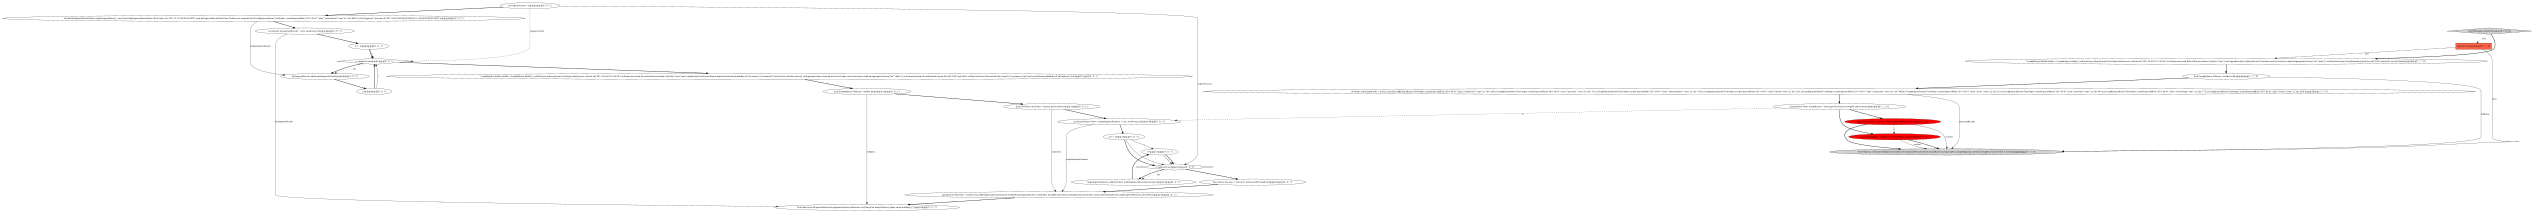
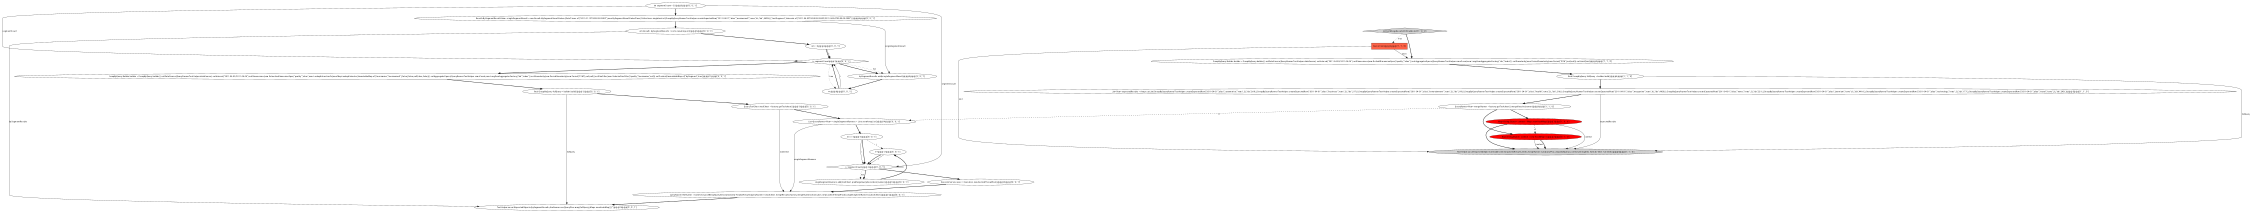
(491, 58) -> (63, 51)
none -> (829, 77)
(1141, 144) -> (874, 144)
